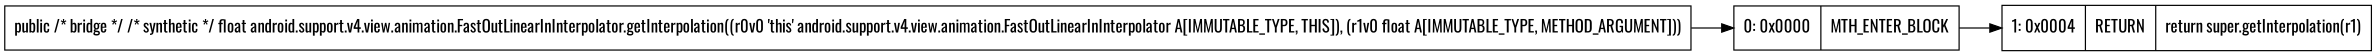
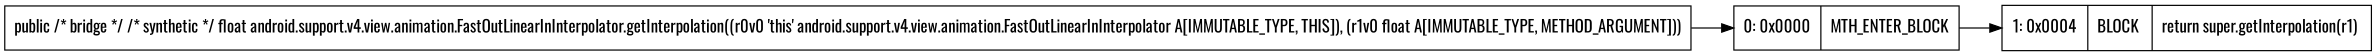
(2121, 27) -> (2118, 27)
